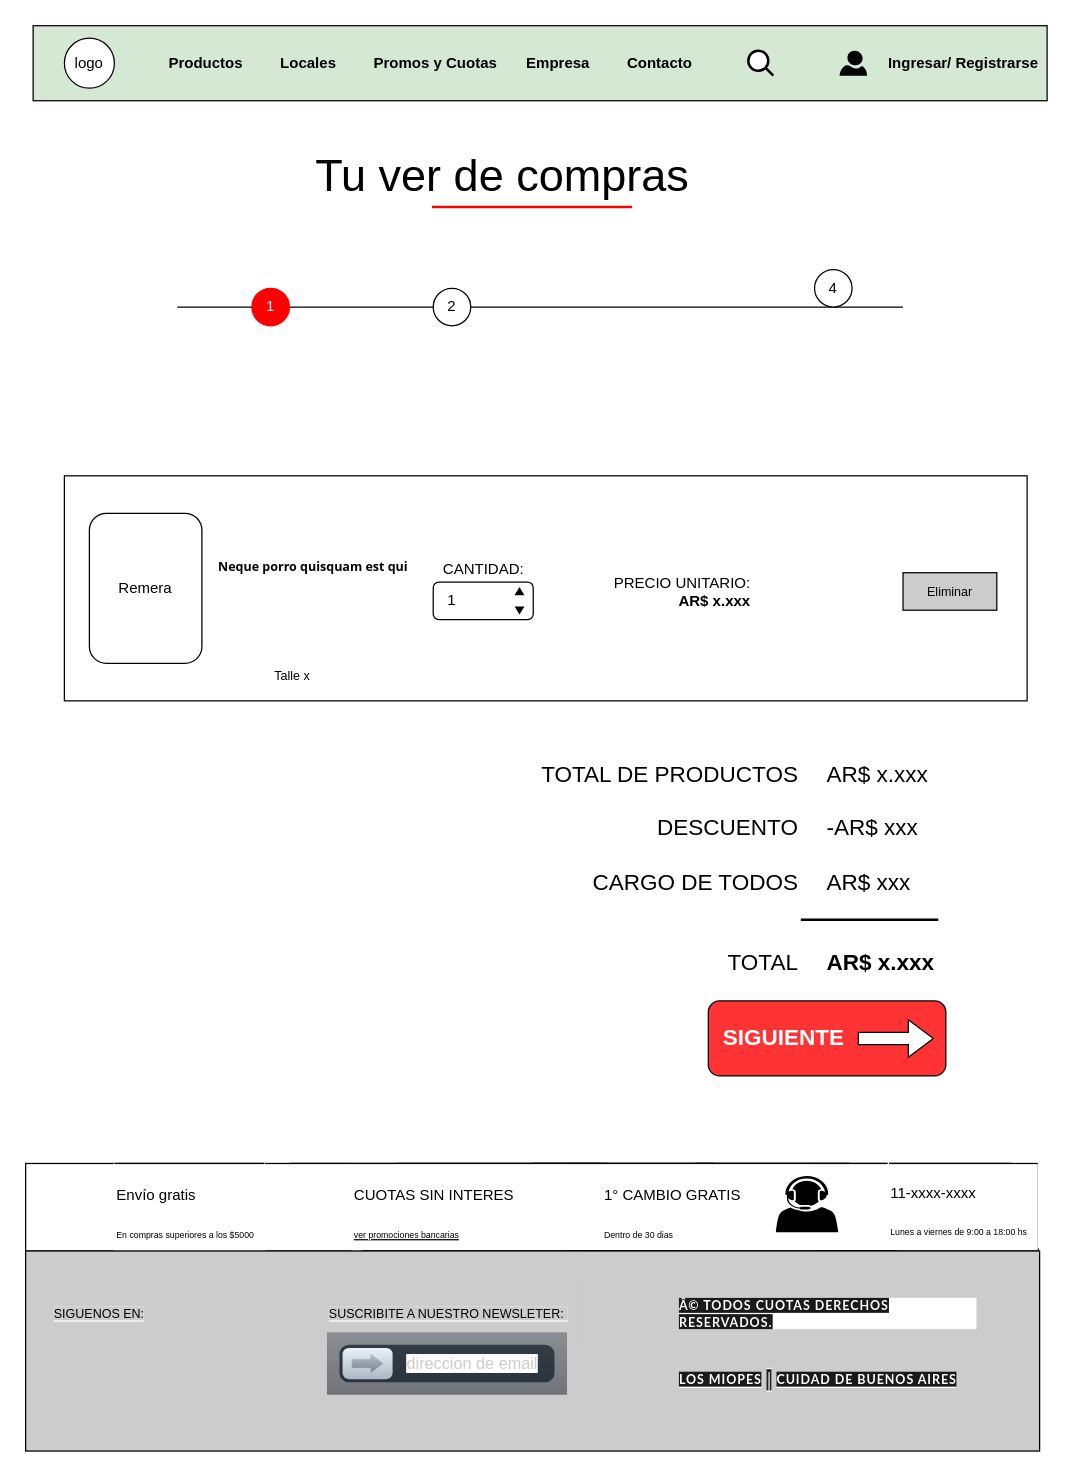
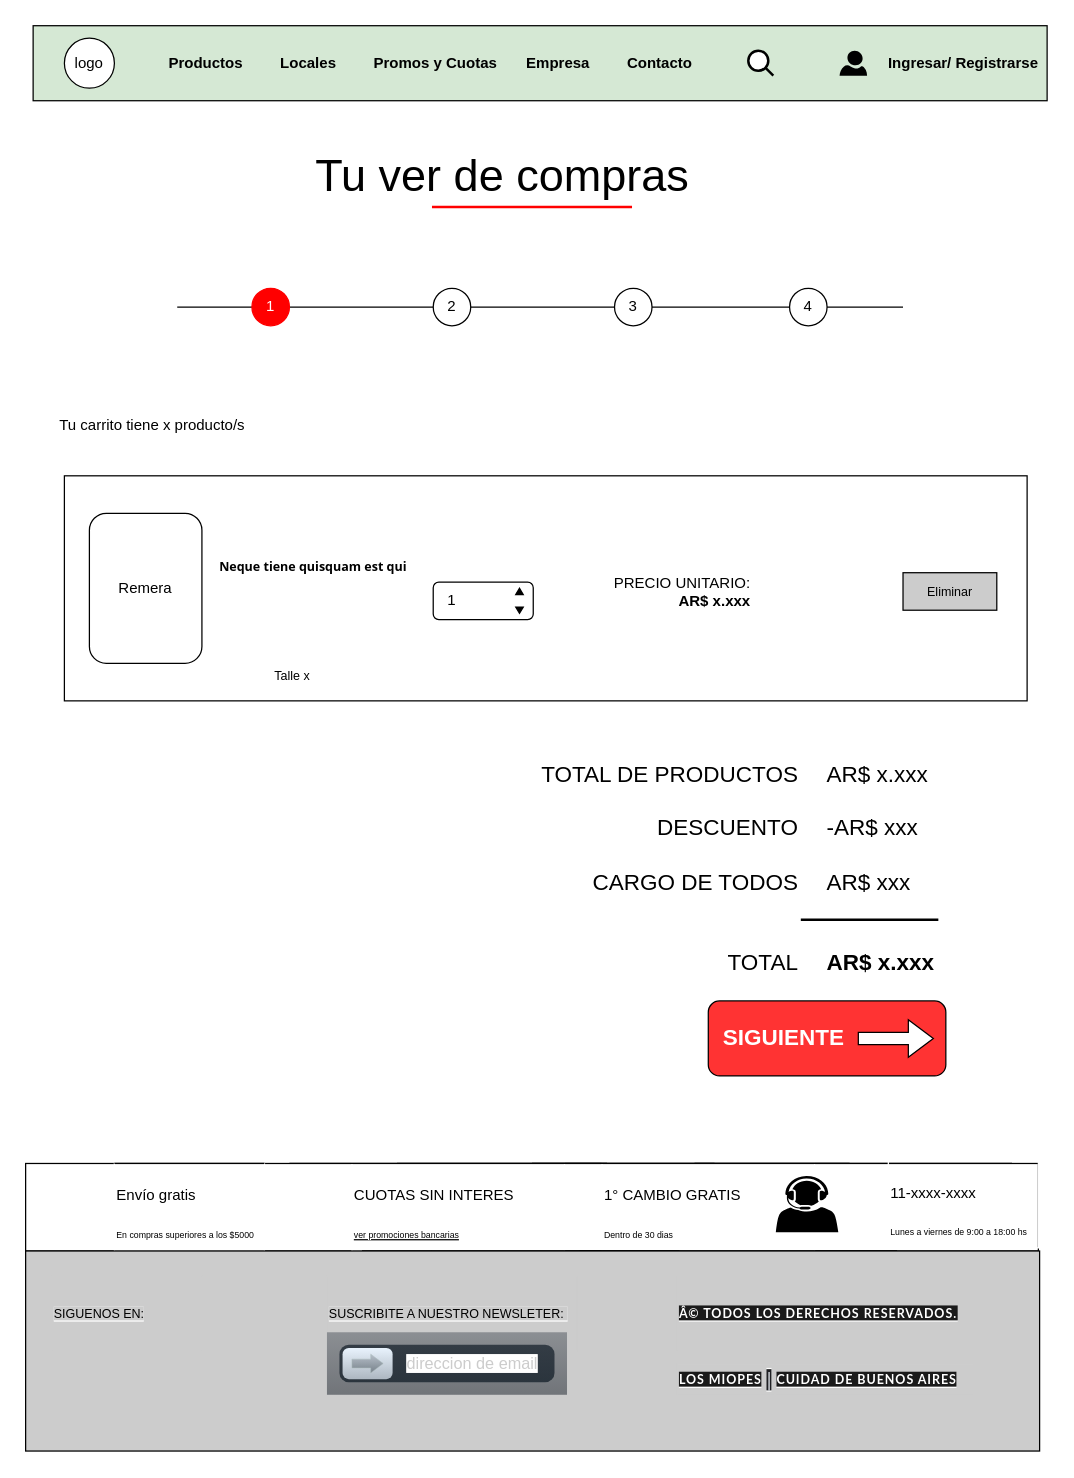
(833, 288) -> (808, 307)
none -> (633, 307)
none -> (152, 426)
(315, 563) -> (315, 563)
(483, 569) -> none
(762, 1313) -> (755, 1313)
